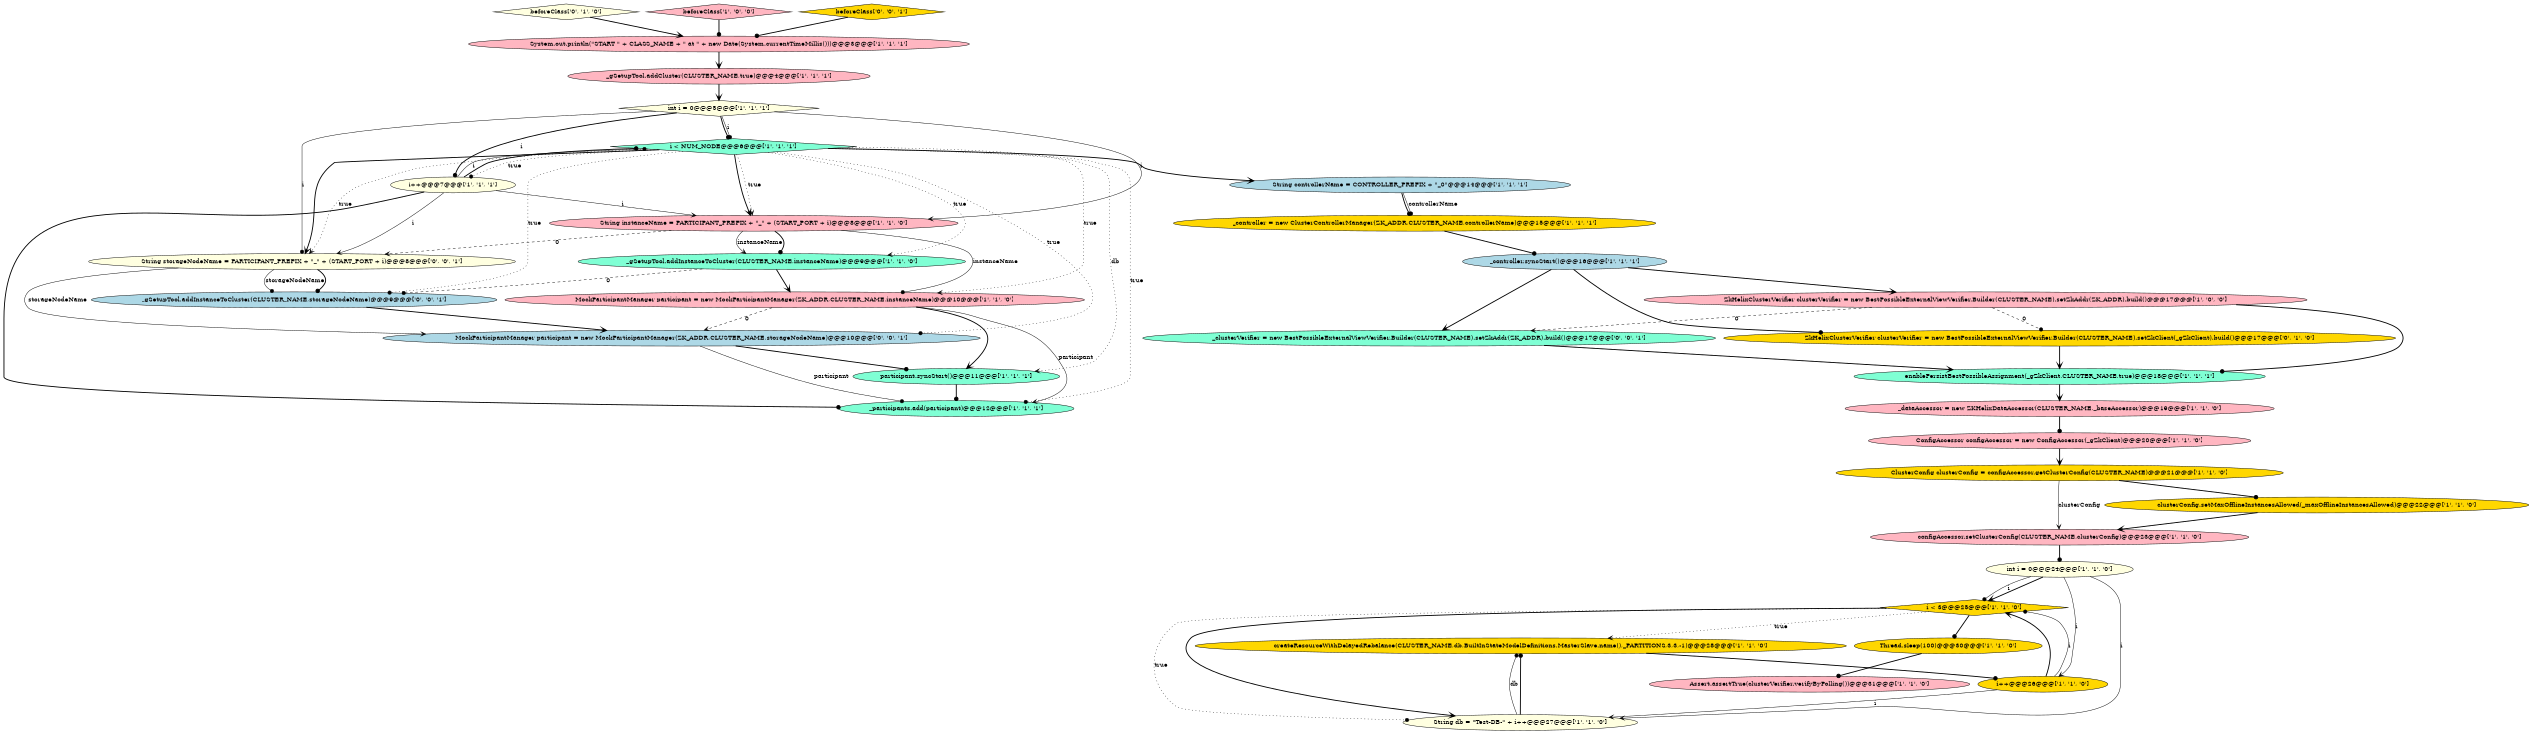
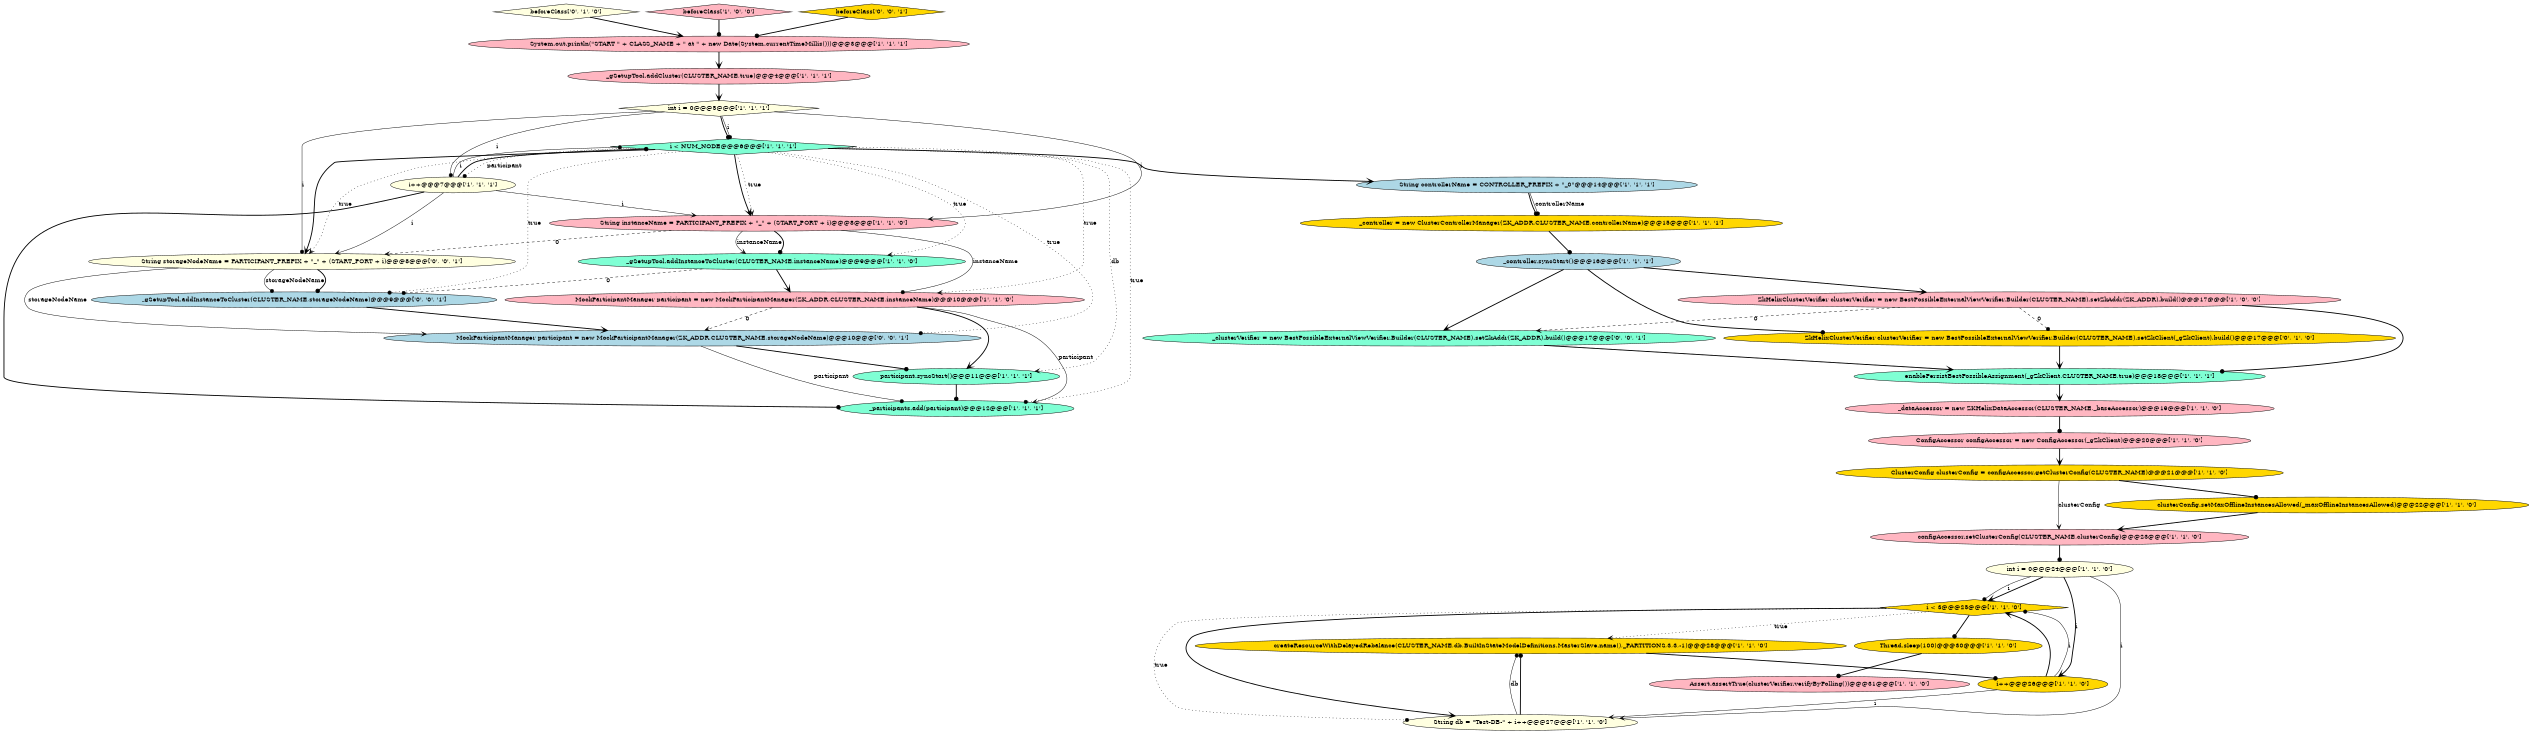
(561, 130) -> (550, 126)
(515, 166) -> (504, 166)
(2076, 626) -> (2076, 626)
